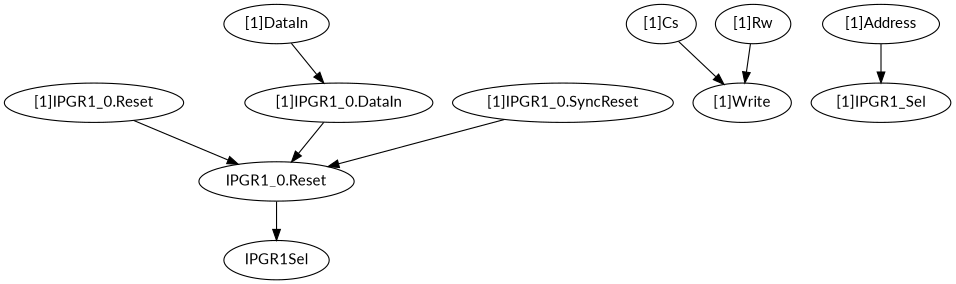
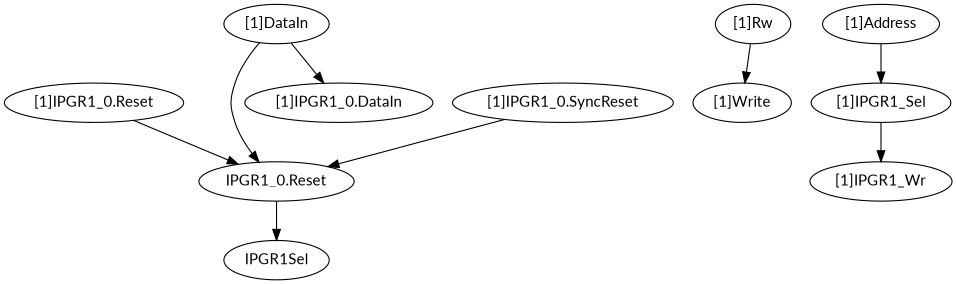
(661, 24) -> none
(311, 138) -> (232, 97)
none -> (881, 181)
